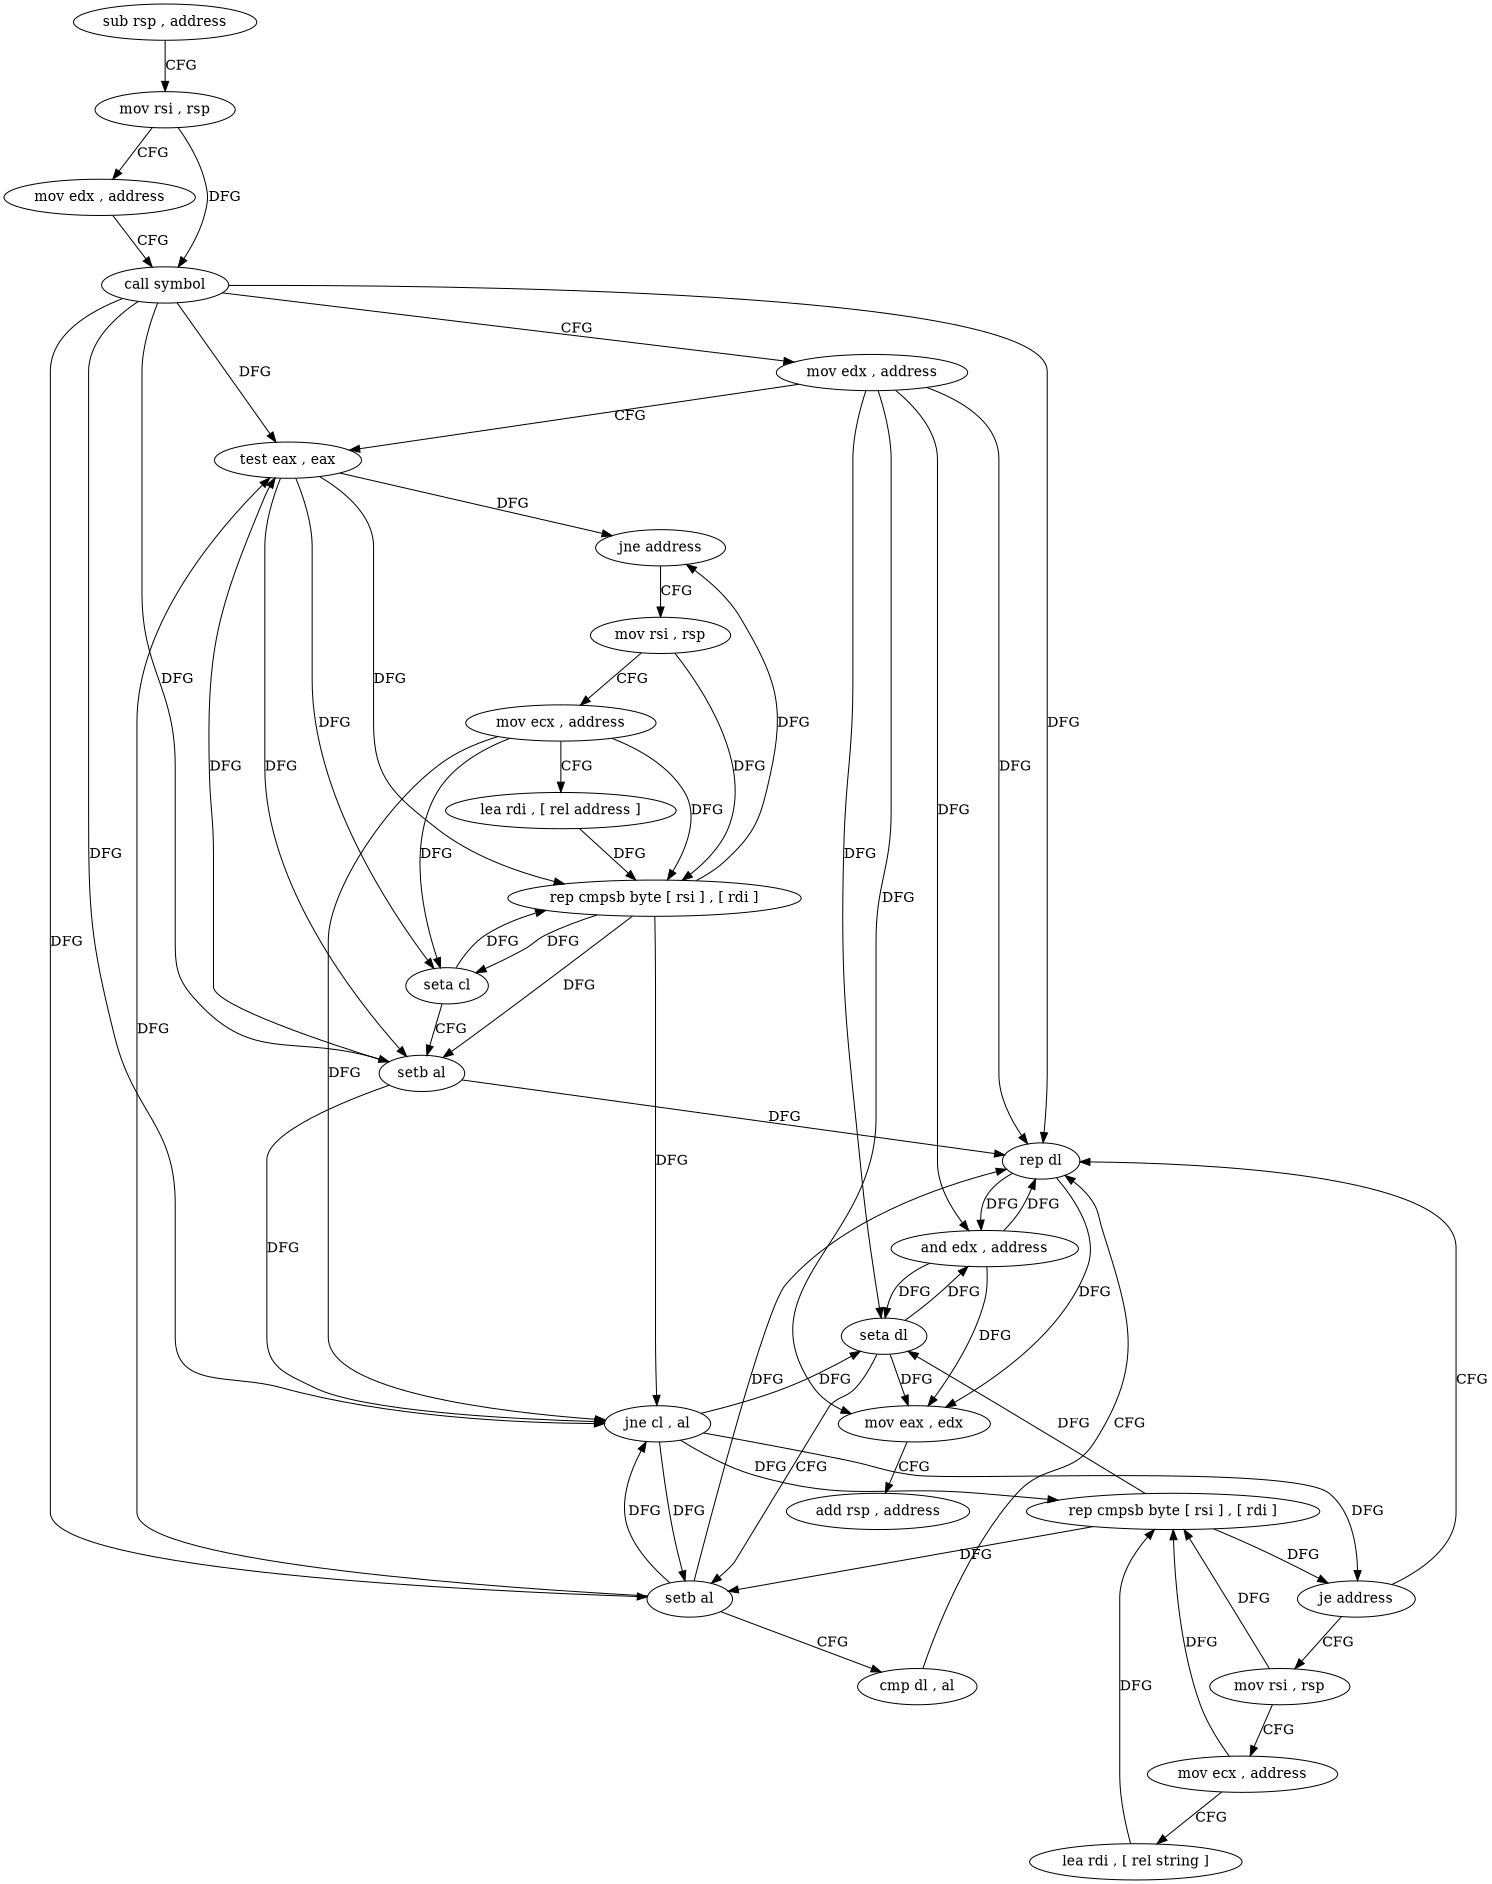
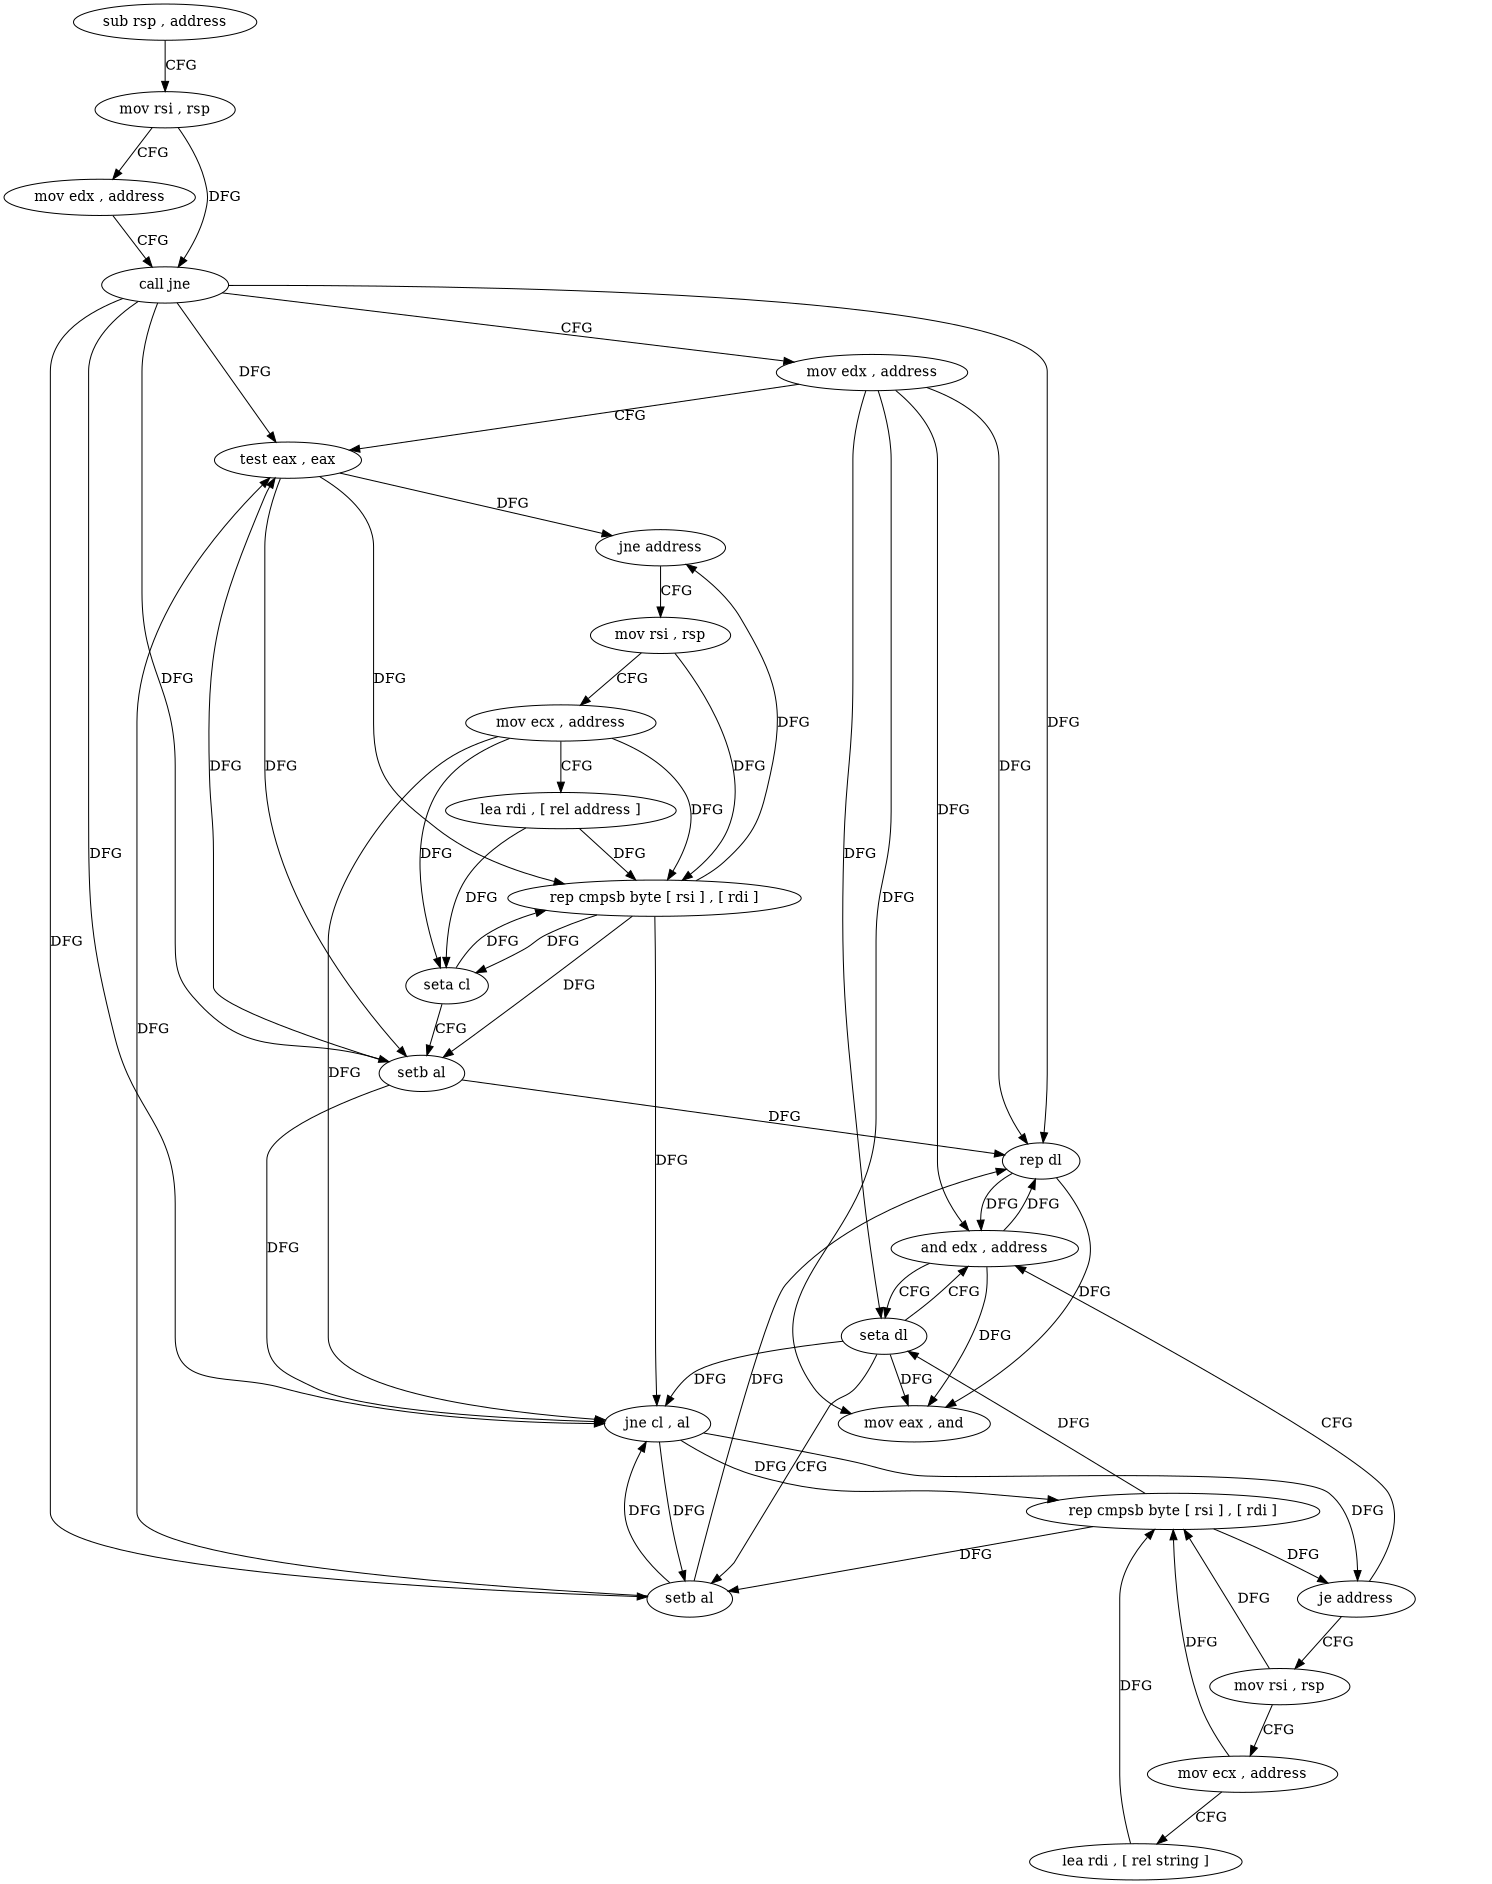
(165, 285) -> (165, 285)
(318, 732) -> (465, 880)
(1451, 1236) -> (1253, 1398)
(915, 1292) -> (915, 1292)
(964, 1292) -> (964, 1292)
(778, 1391) -> (751, 1355)
(914, 1424) -> (914, 1424)
(878, 1511) -> none
(917, 1687) -> none
